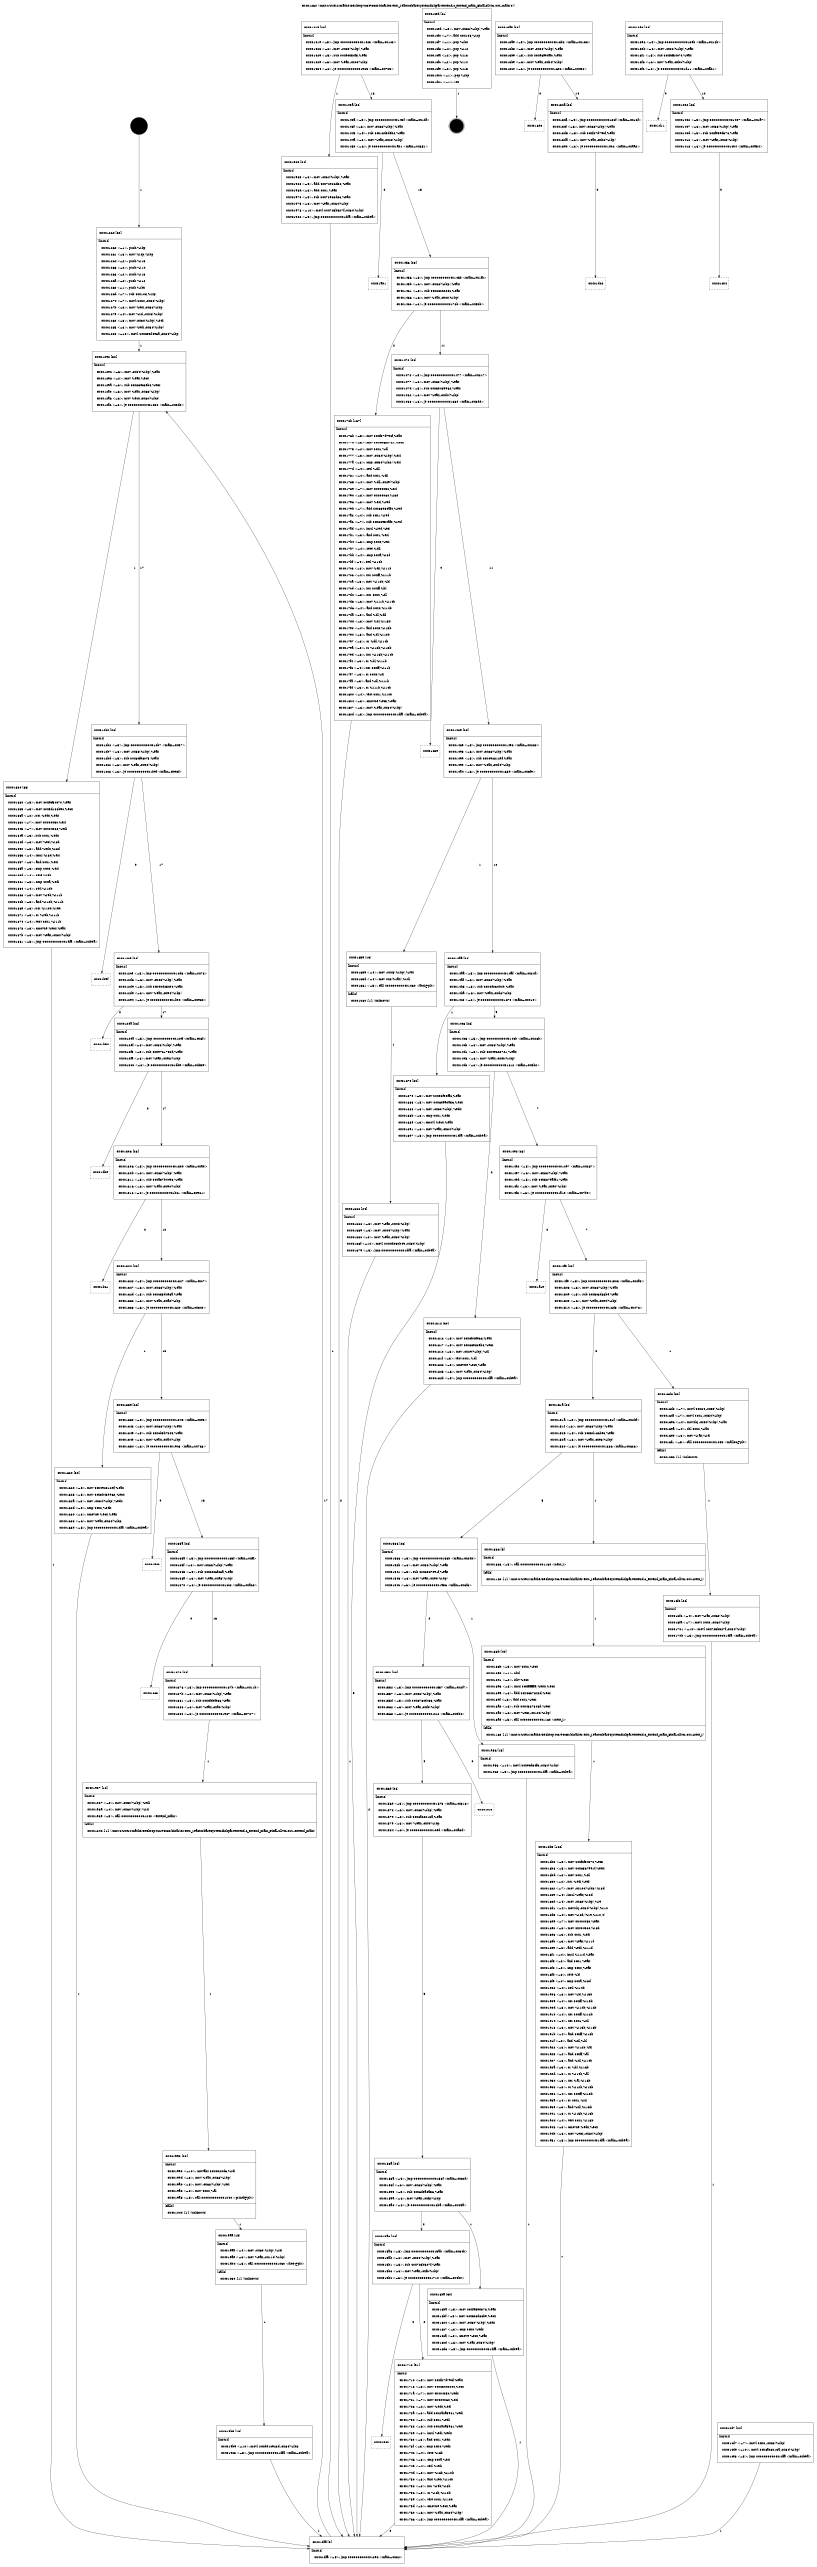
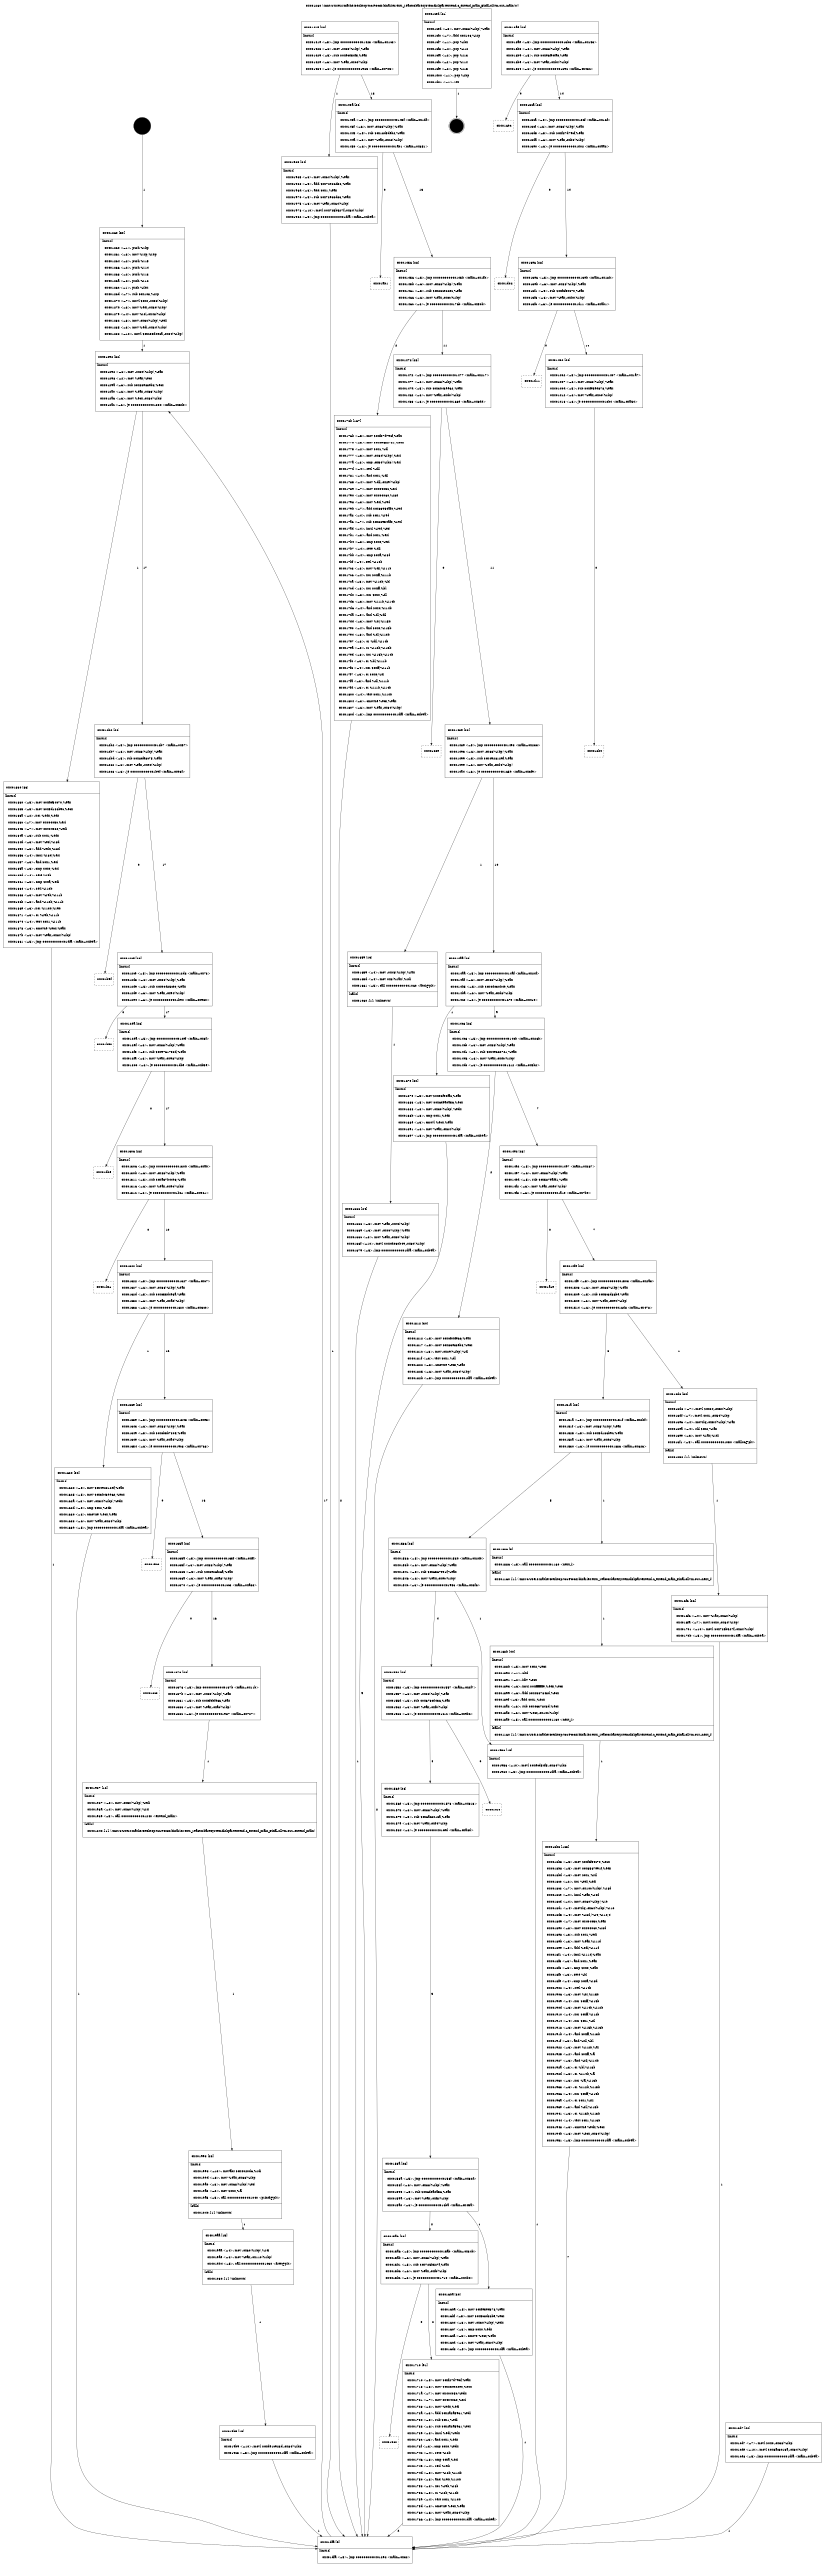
none -> (566, 204)
